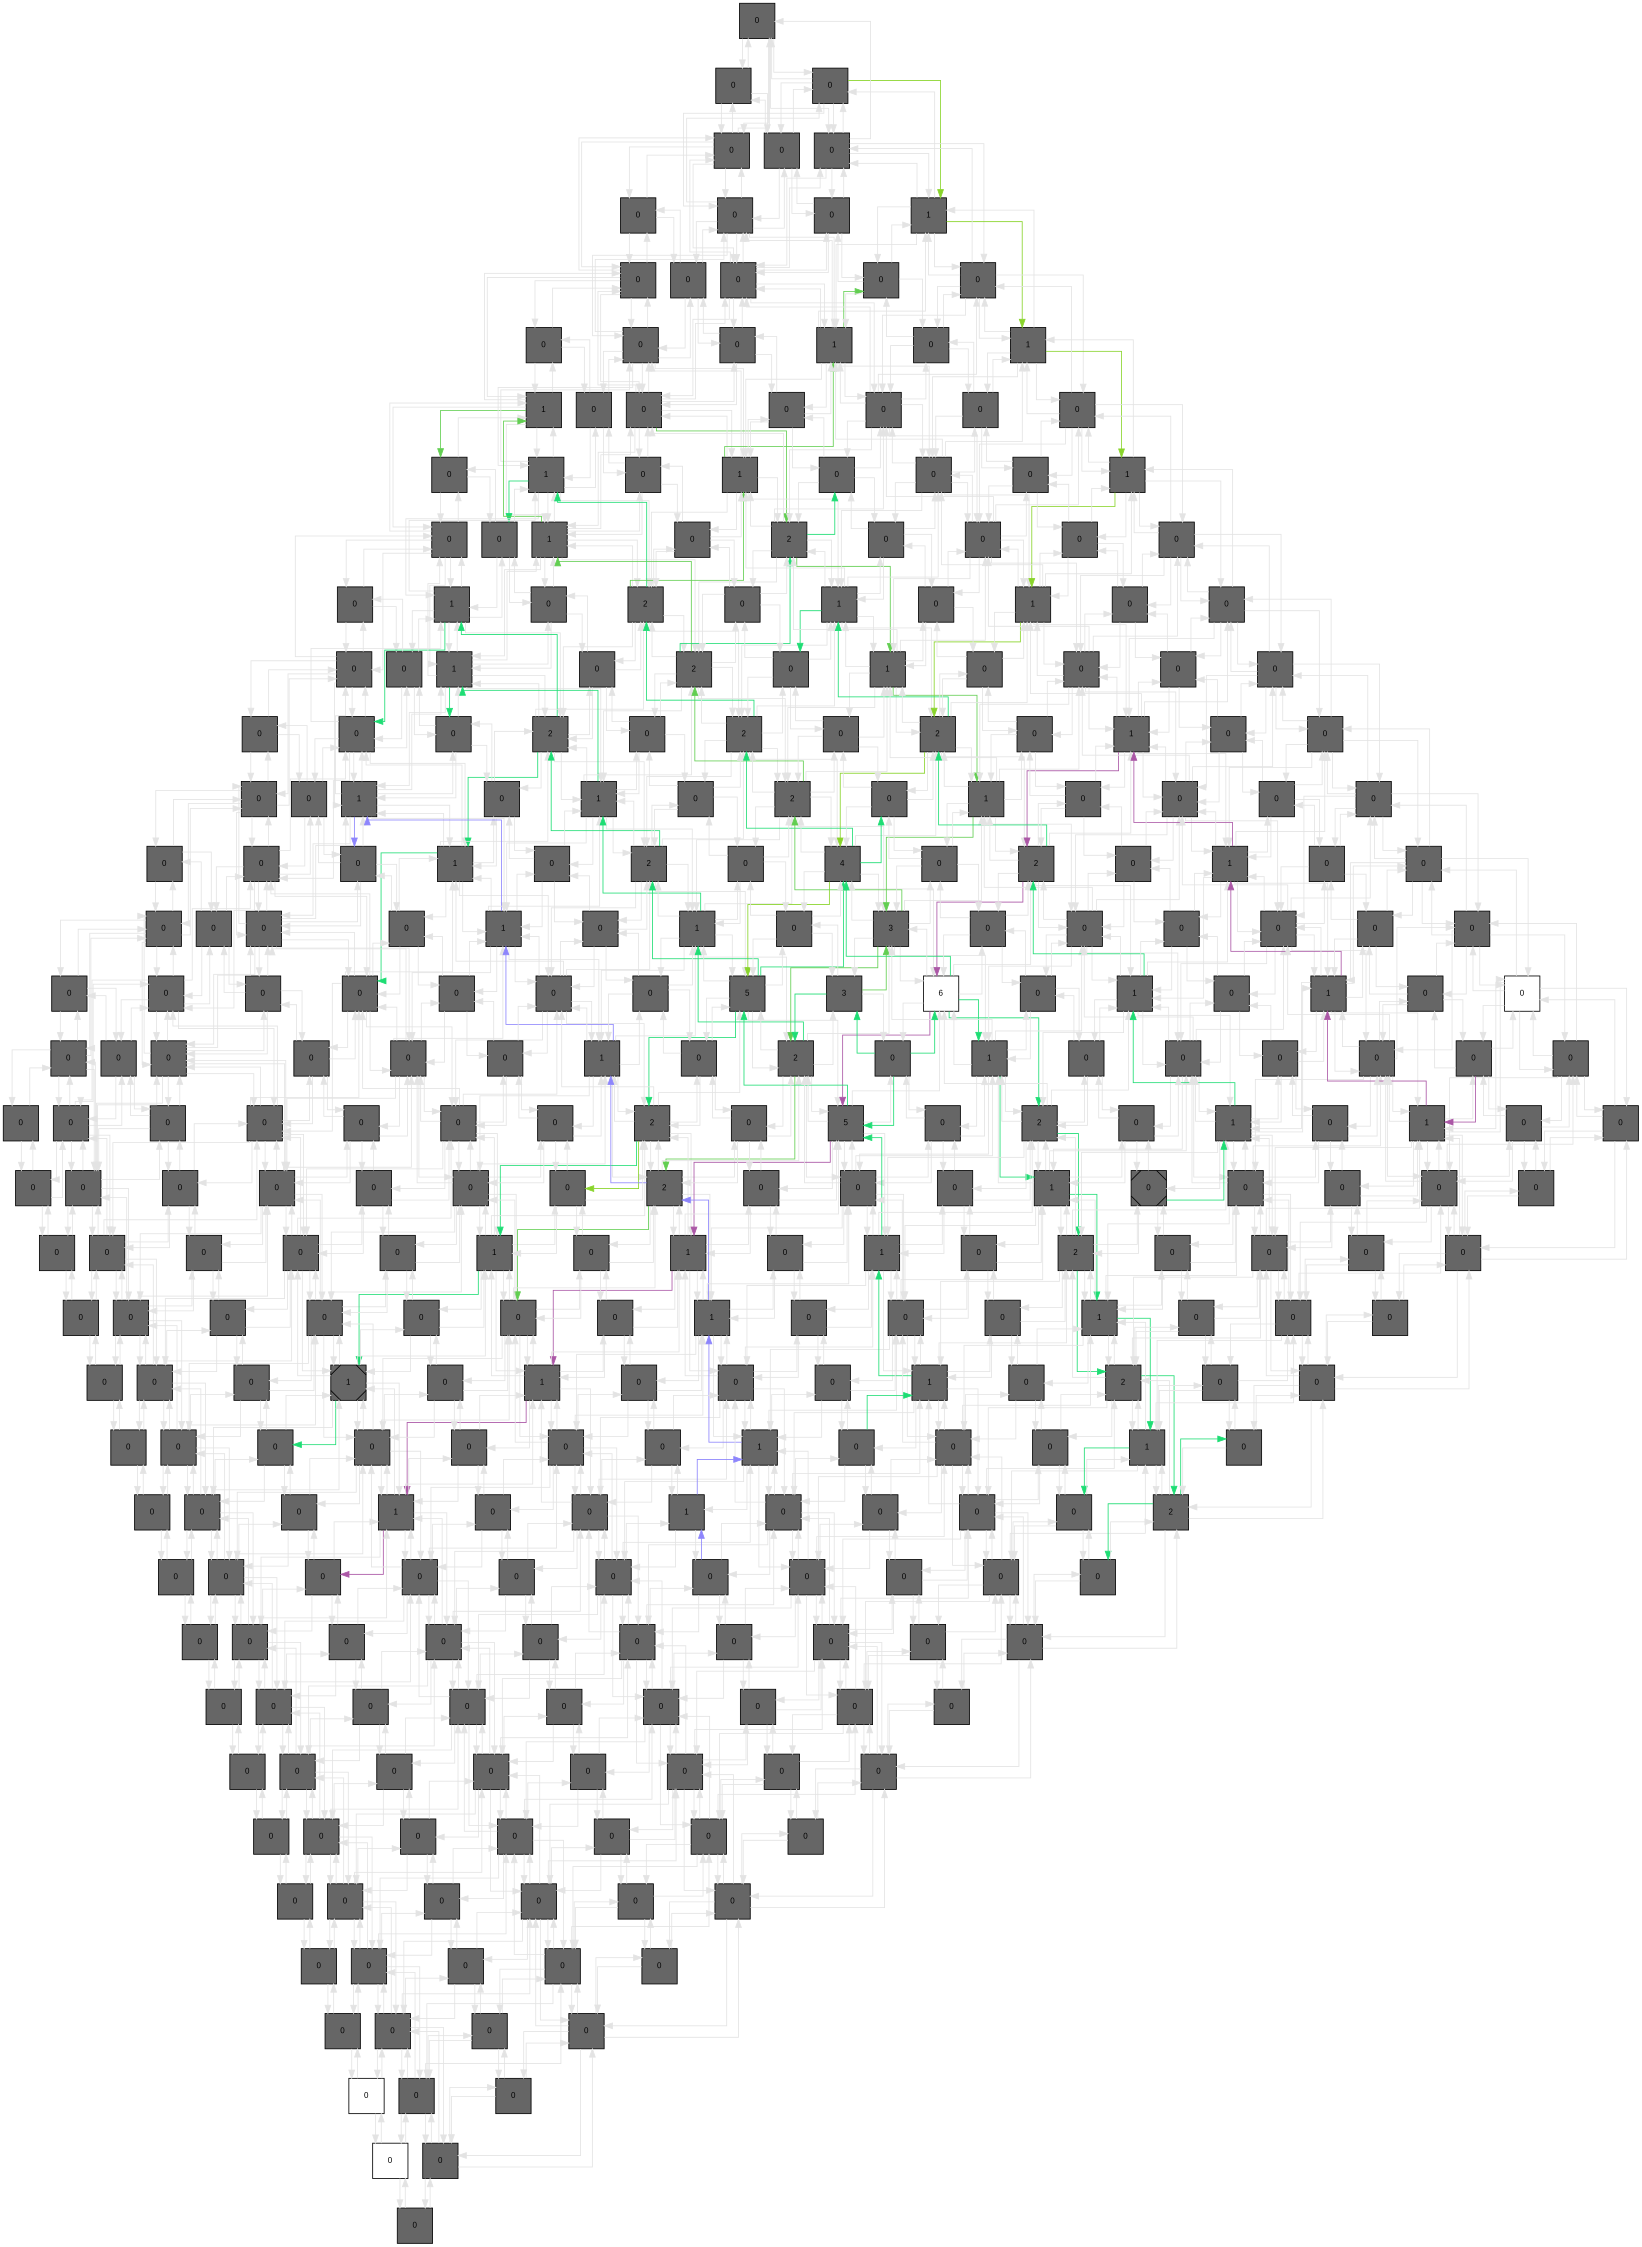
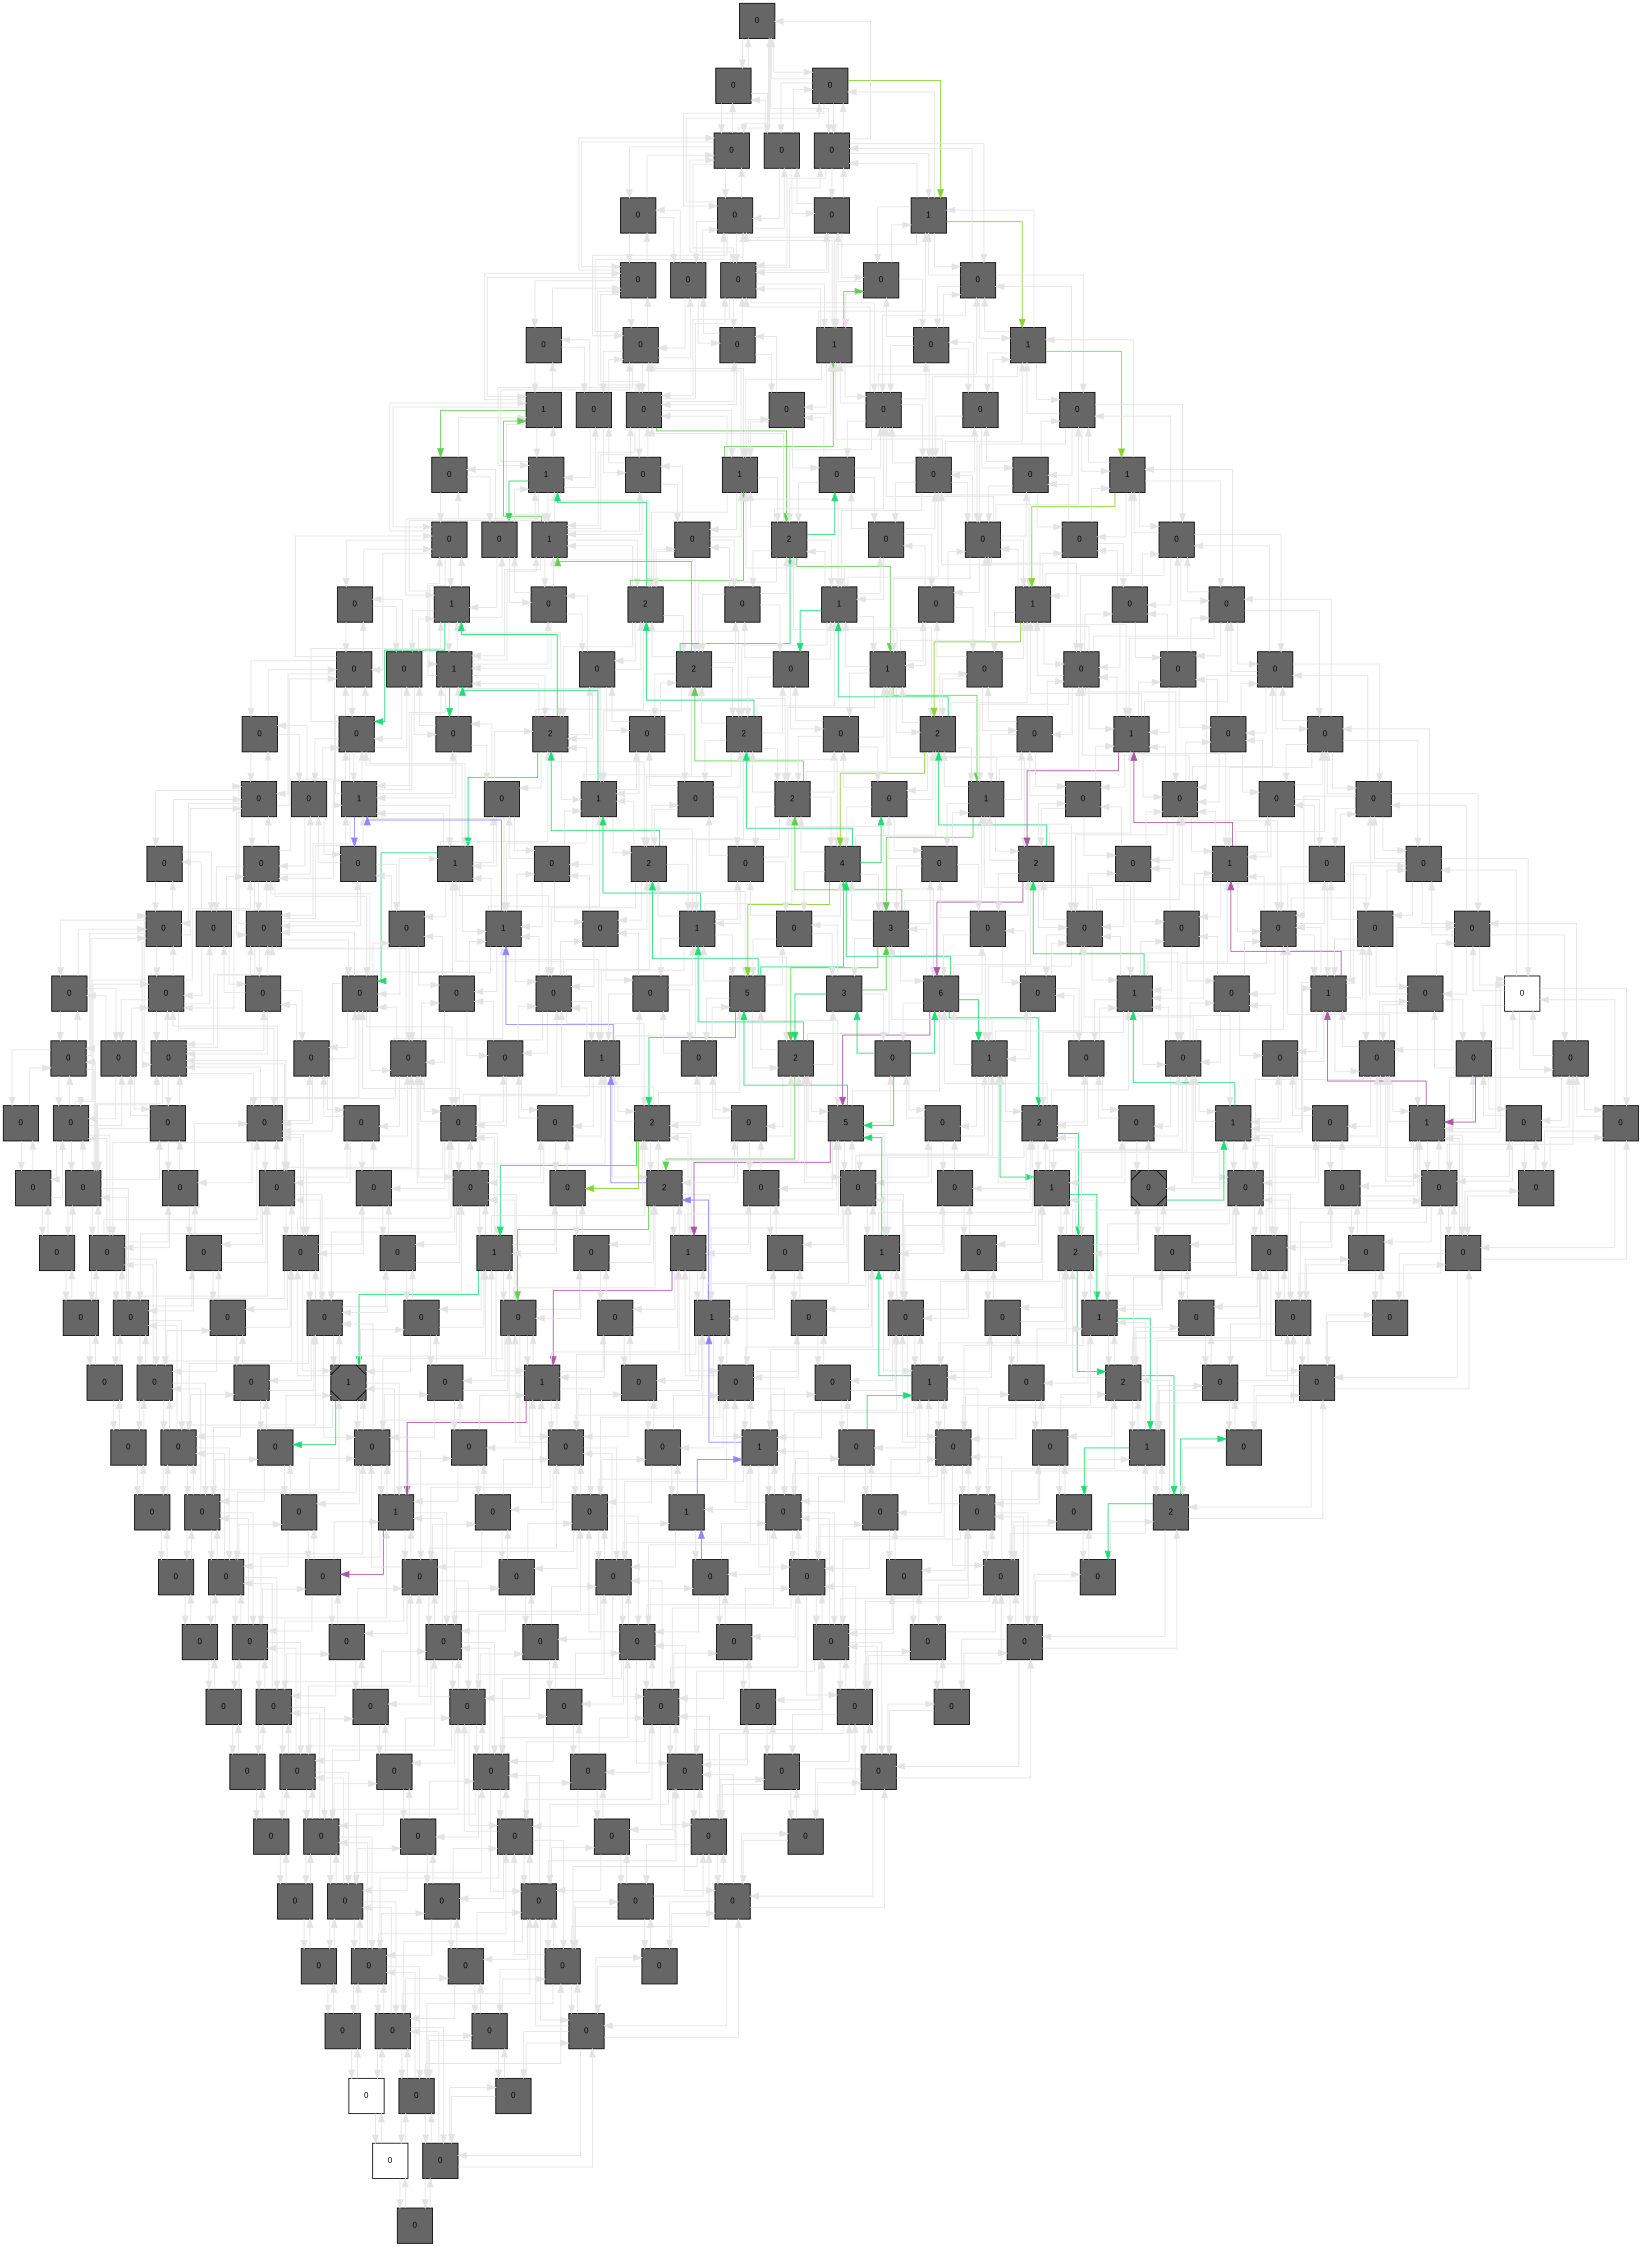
(941, 994) -> (941, 994)
